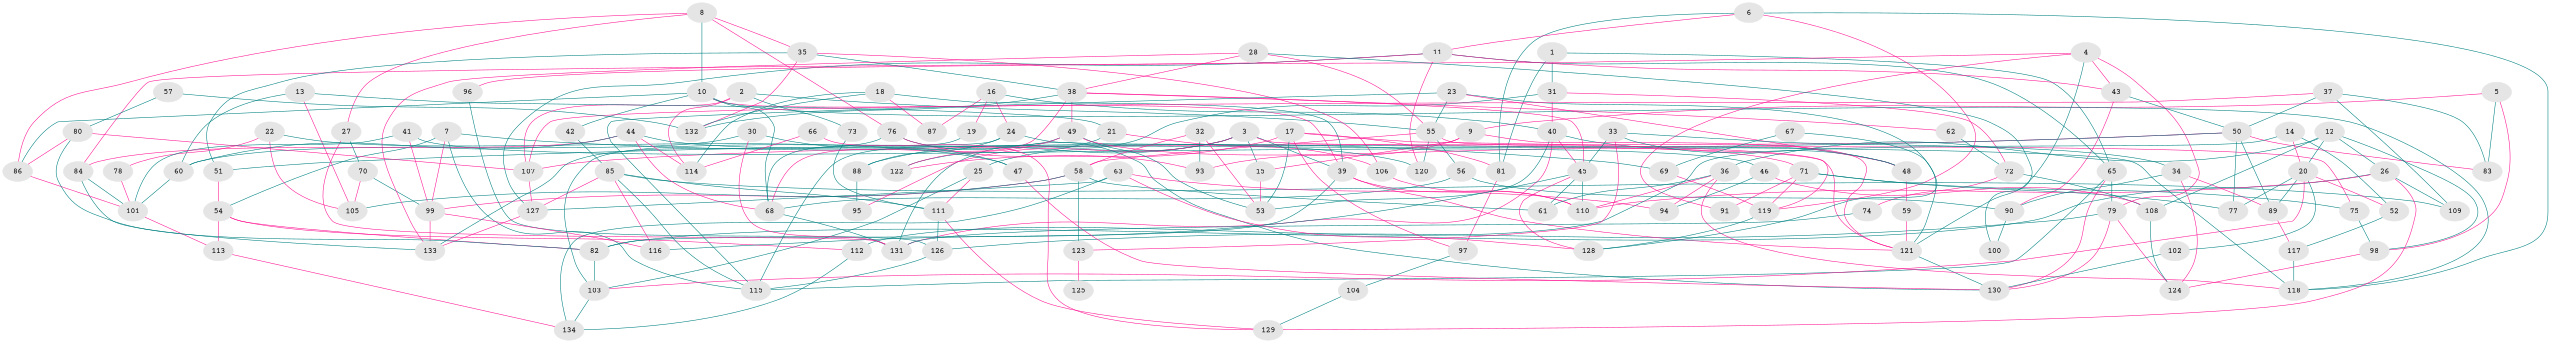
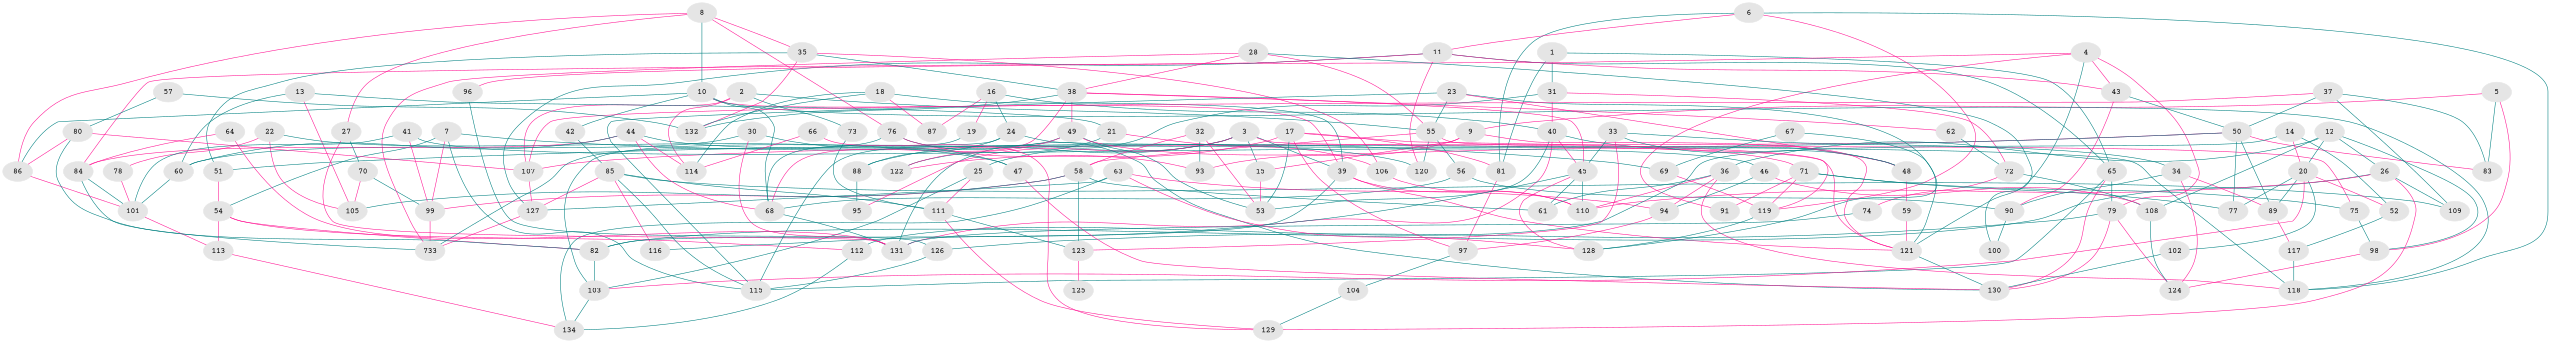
(1001, 112) -> (1001, 112)
none -> (230, 132)
(543, 229) -> none
none -> (1609, 229)
(938, 231) -> (983, 224)
(430, 251) -> (430, 251)
